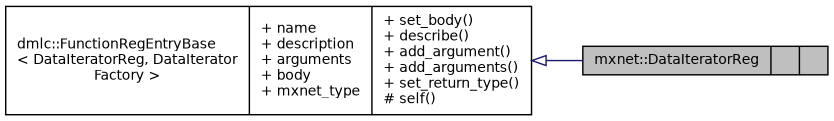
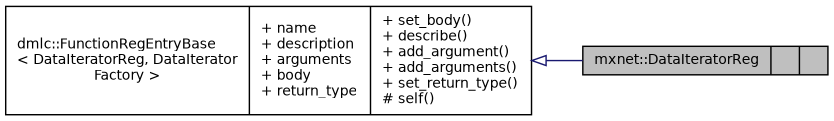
(311, 91) -> (309, 91)
